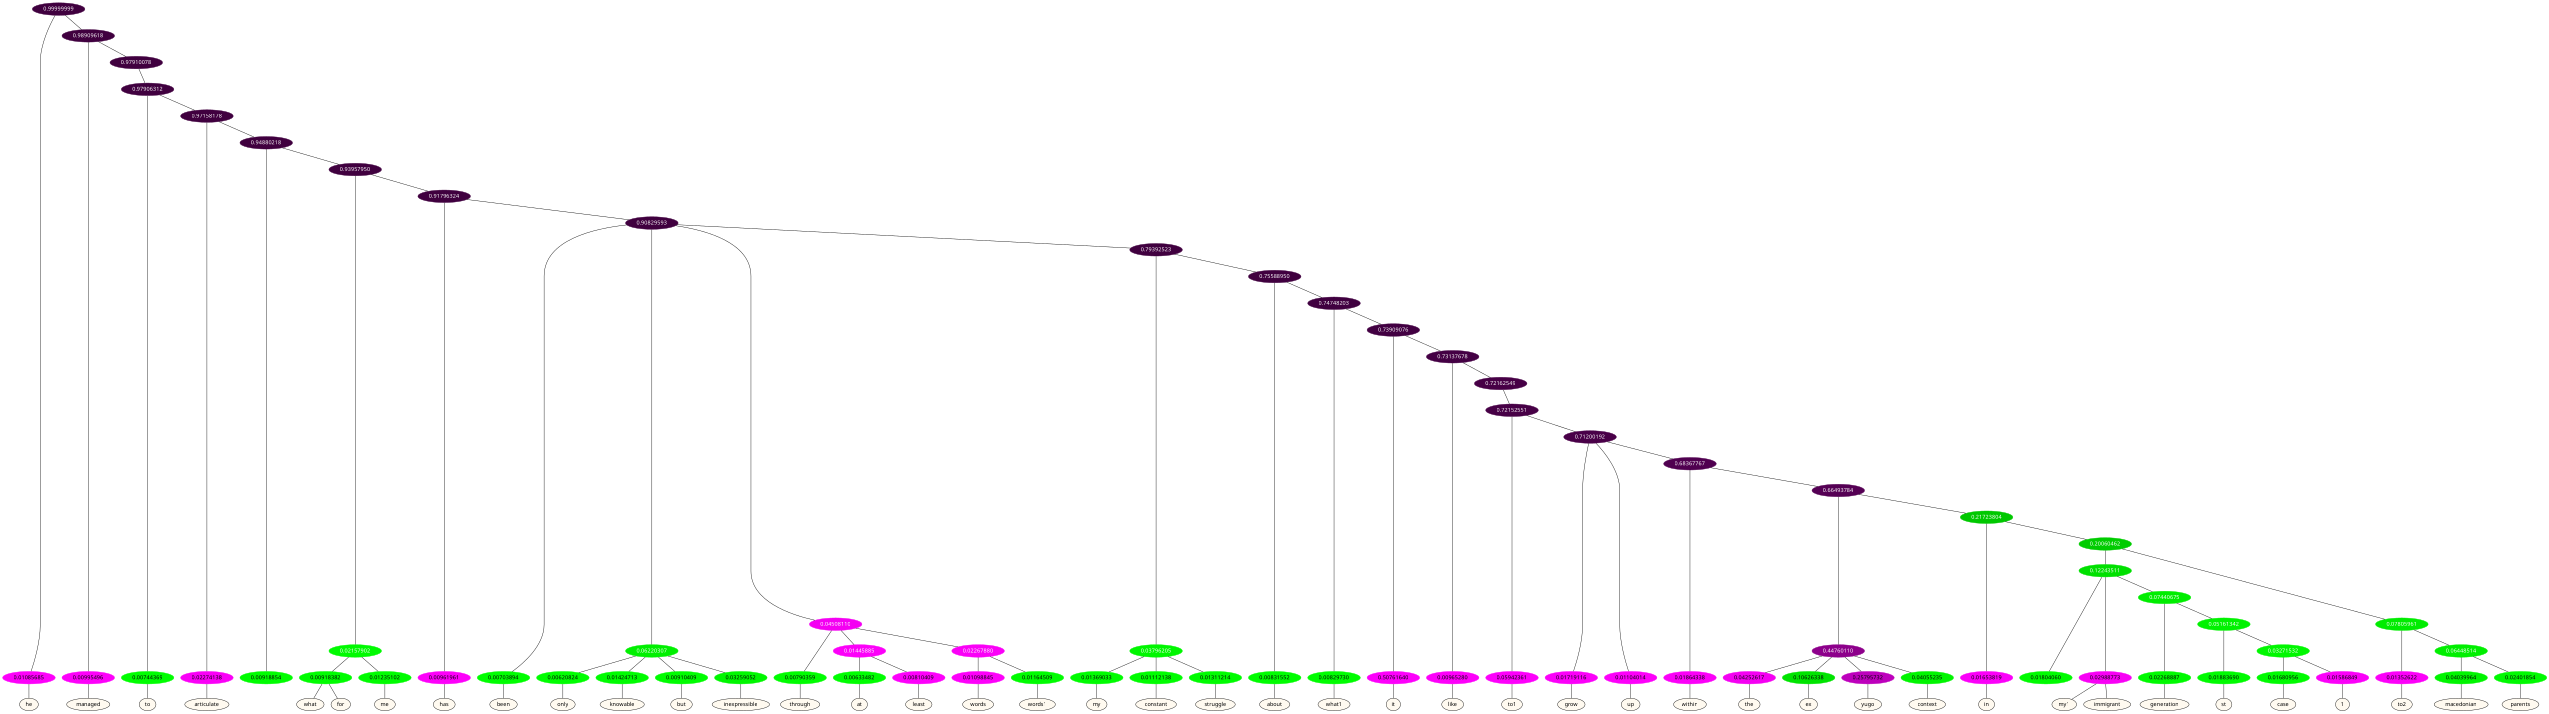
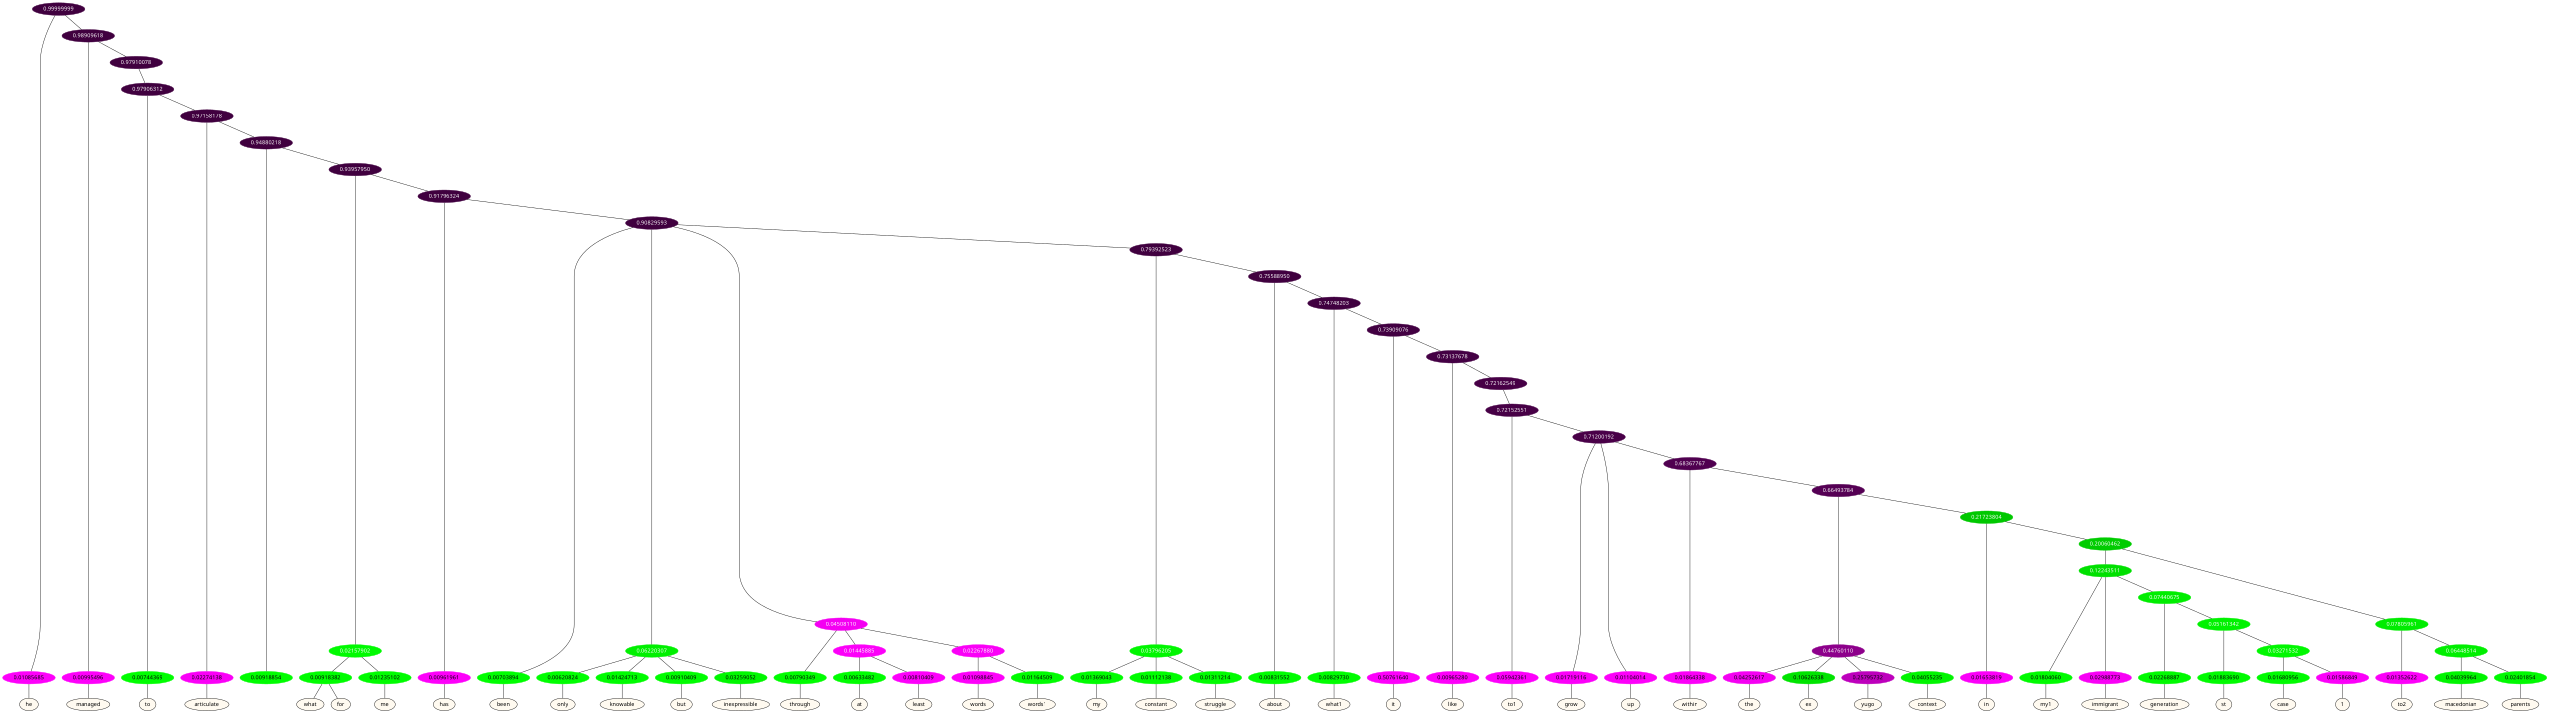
(800, 678) -> (800, 678)
(1097, 678) -> (1097, 678)
(2084, 691) -> (2046, 691)
